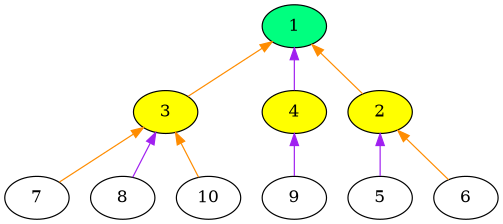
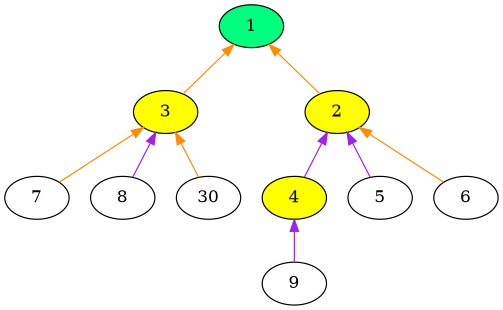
(294, 75) -> (313, 160)
(209, 198) -> (209, 198)
